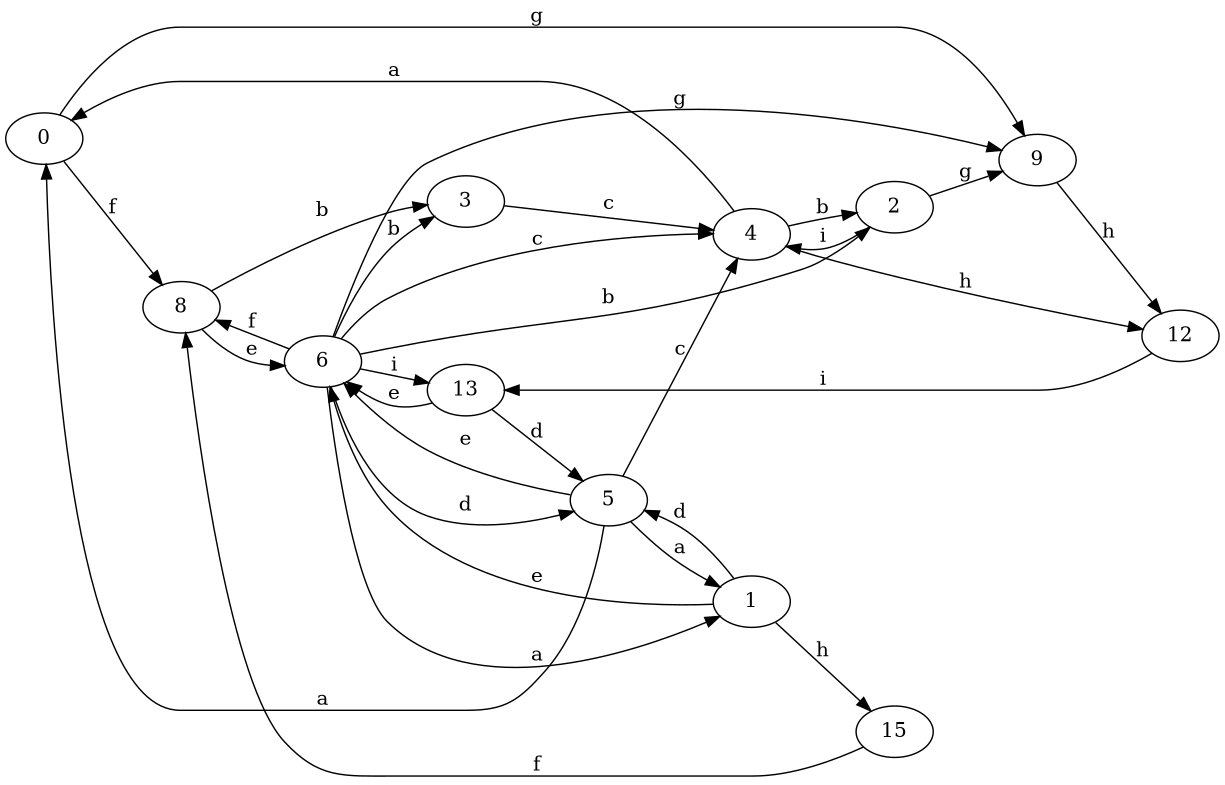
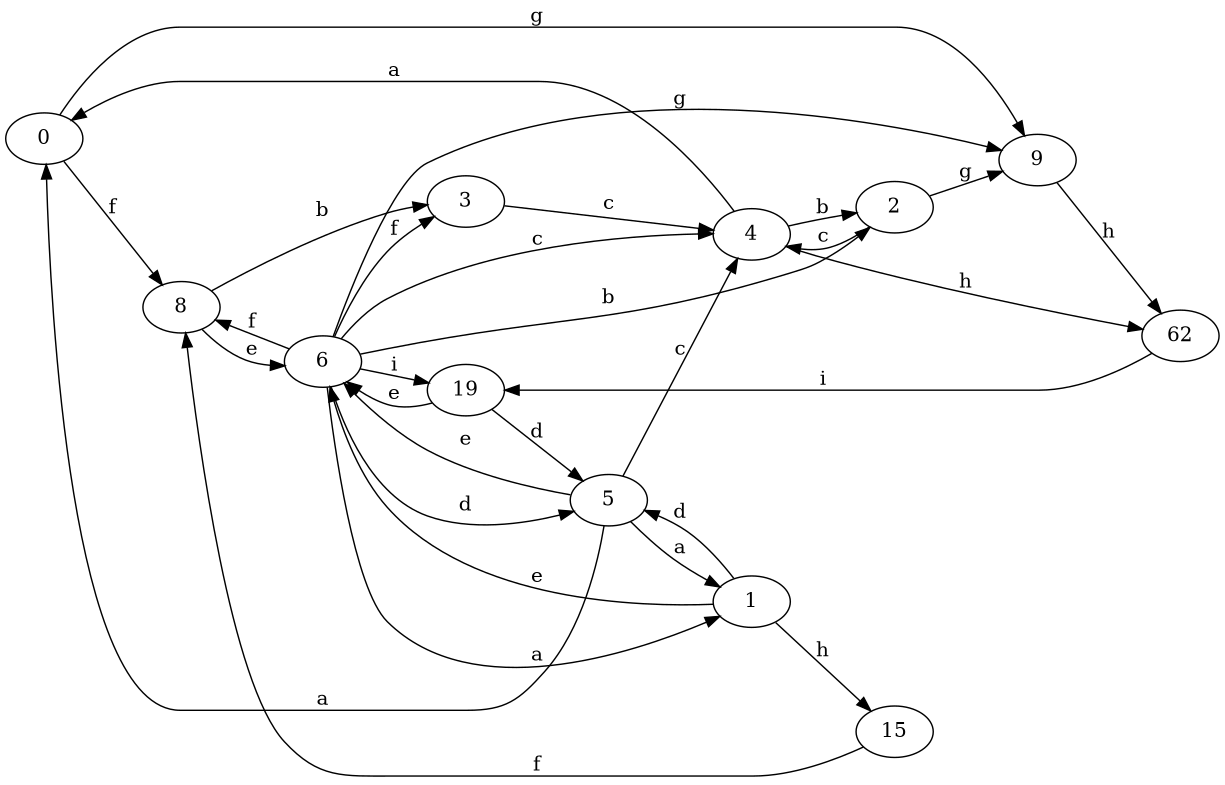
(394, 229) -> (394, 229)
(823, 237) -> (823, 237)
(1180, 336) -> (1180, 336)
(466, 390) -> (466, 390)
